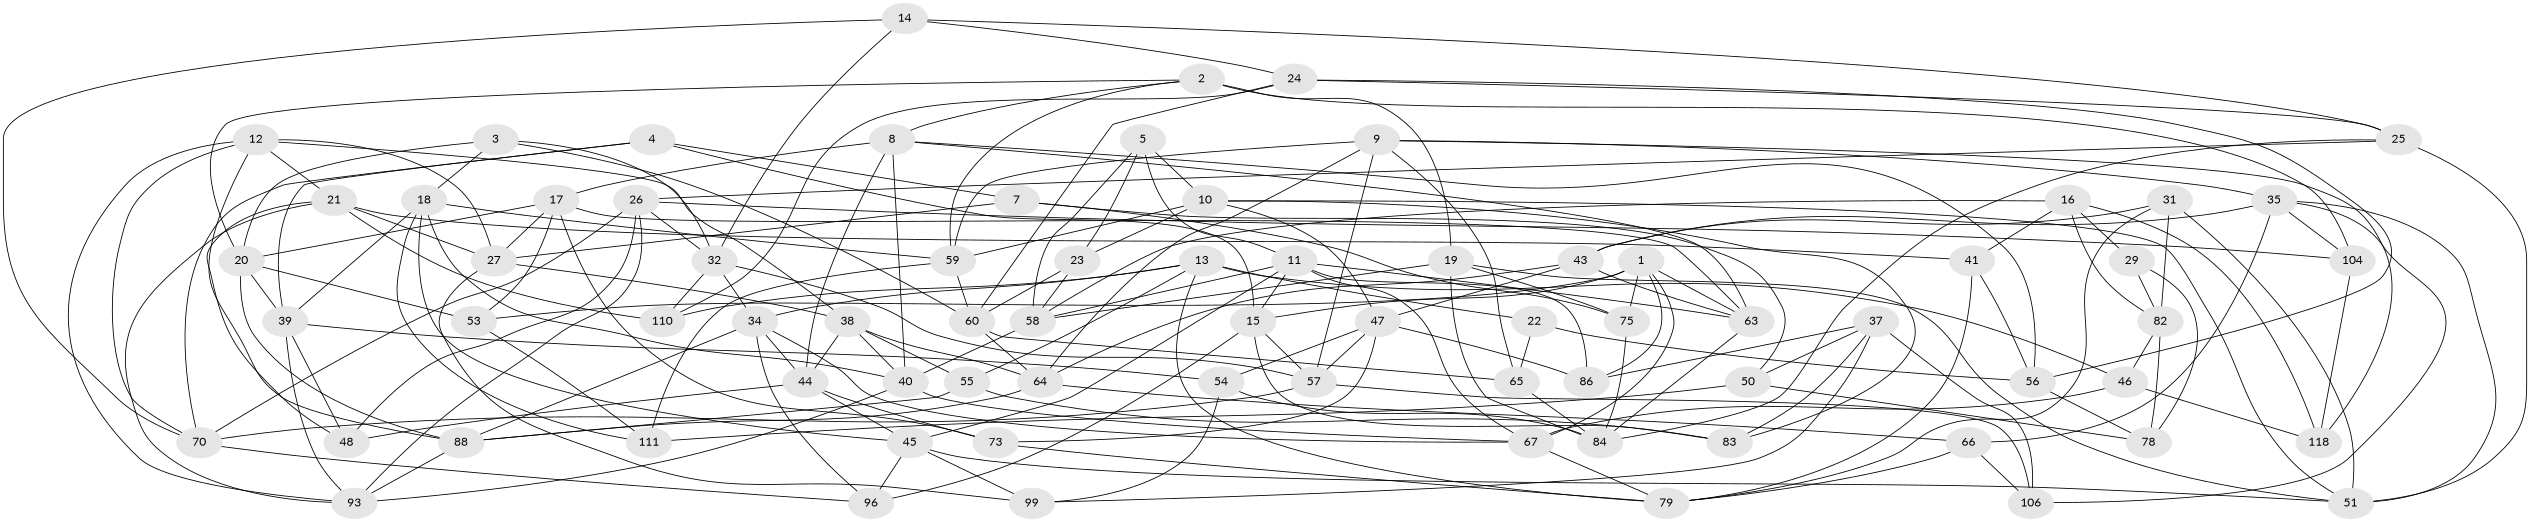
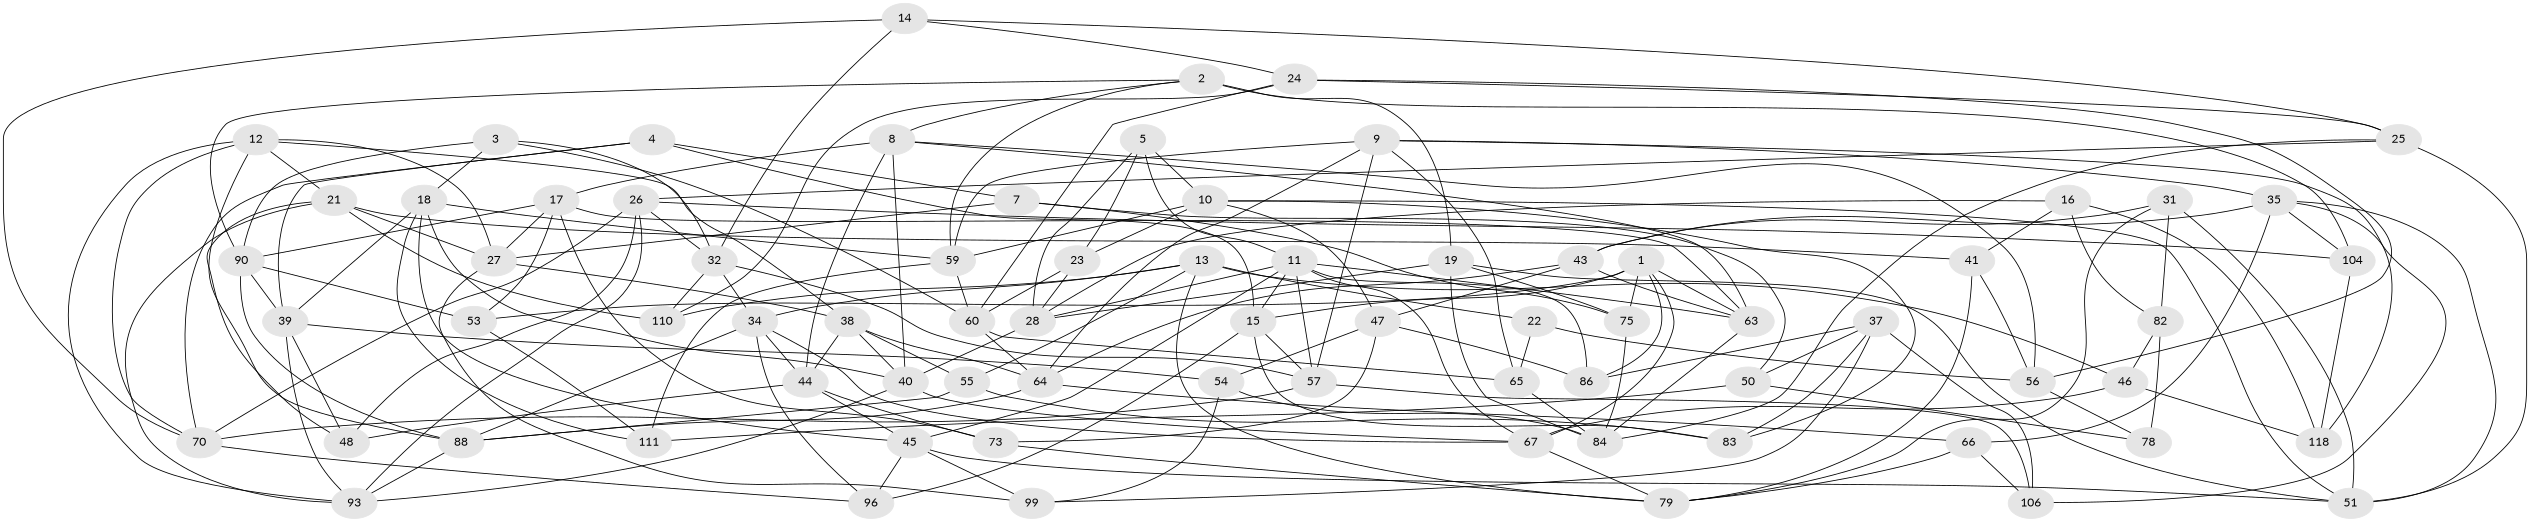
(242, 261) -> (242, 261)
(2132, 261) -> none
(1033, 322) -> (1033, 322)
(1346, 352) -> (1304, 321)
